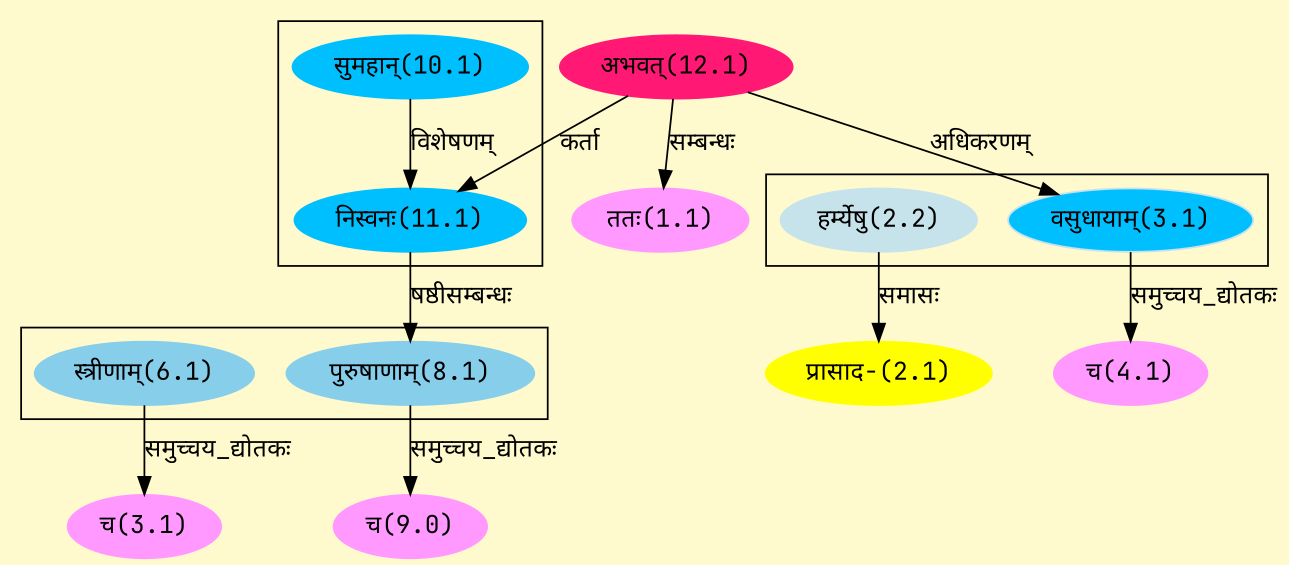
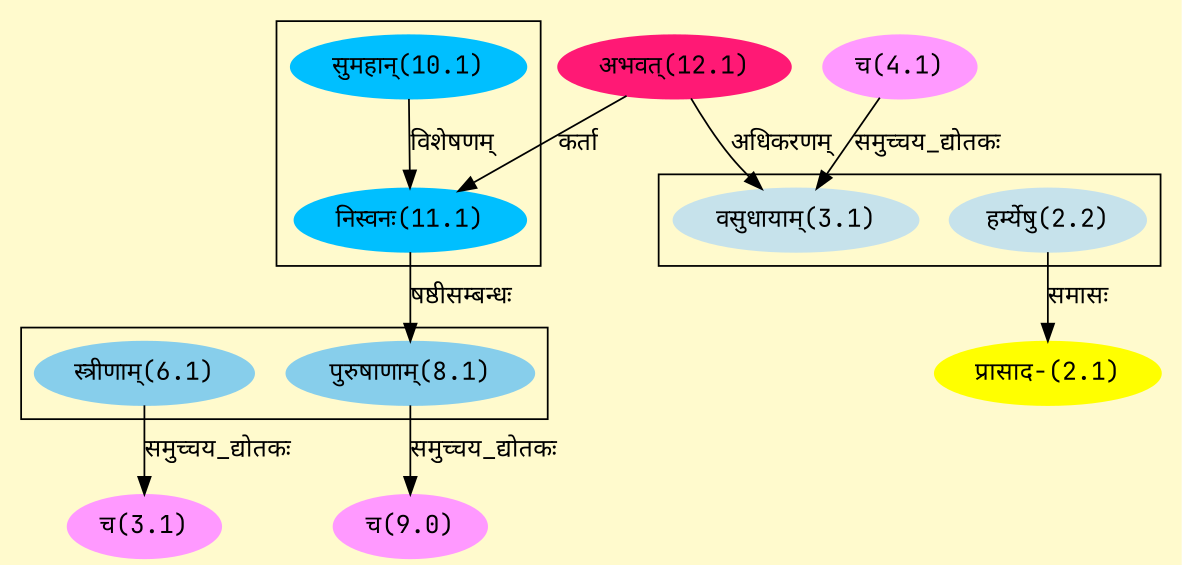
(660, 220) -> none
(1131, 220) -> (796, 220)
(1131, 288) -> (853, 136)
